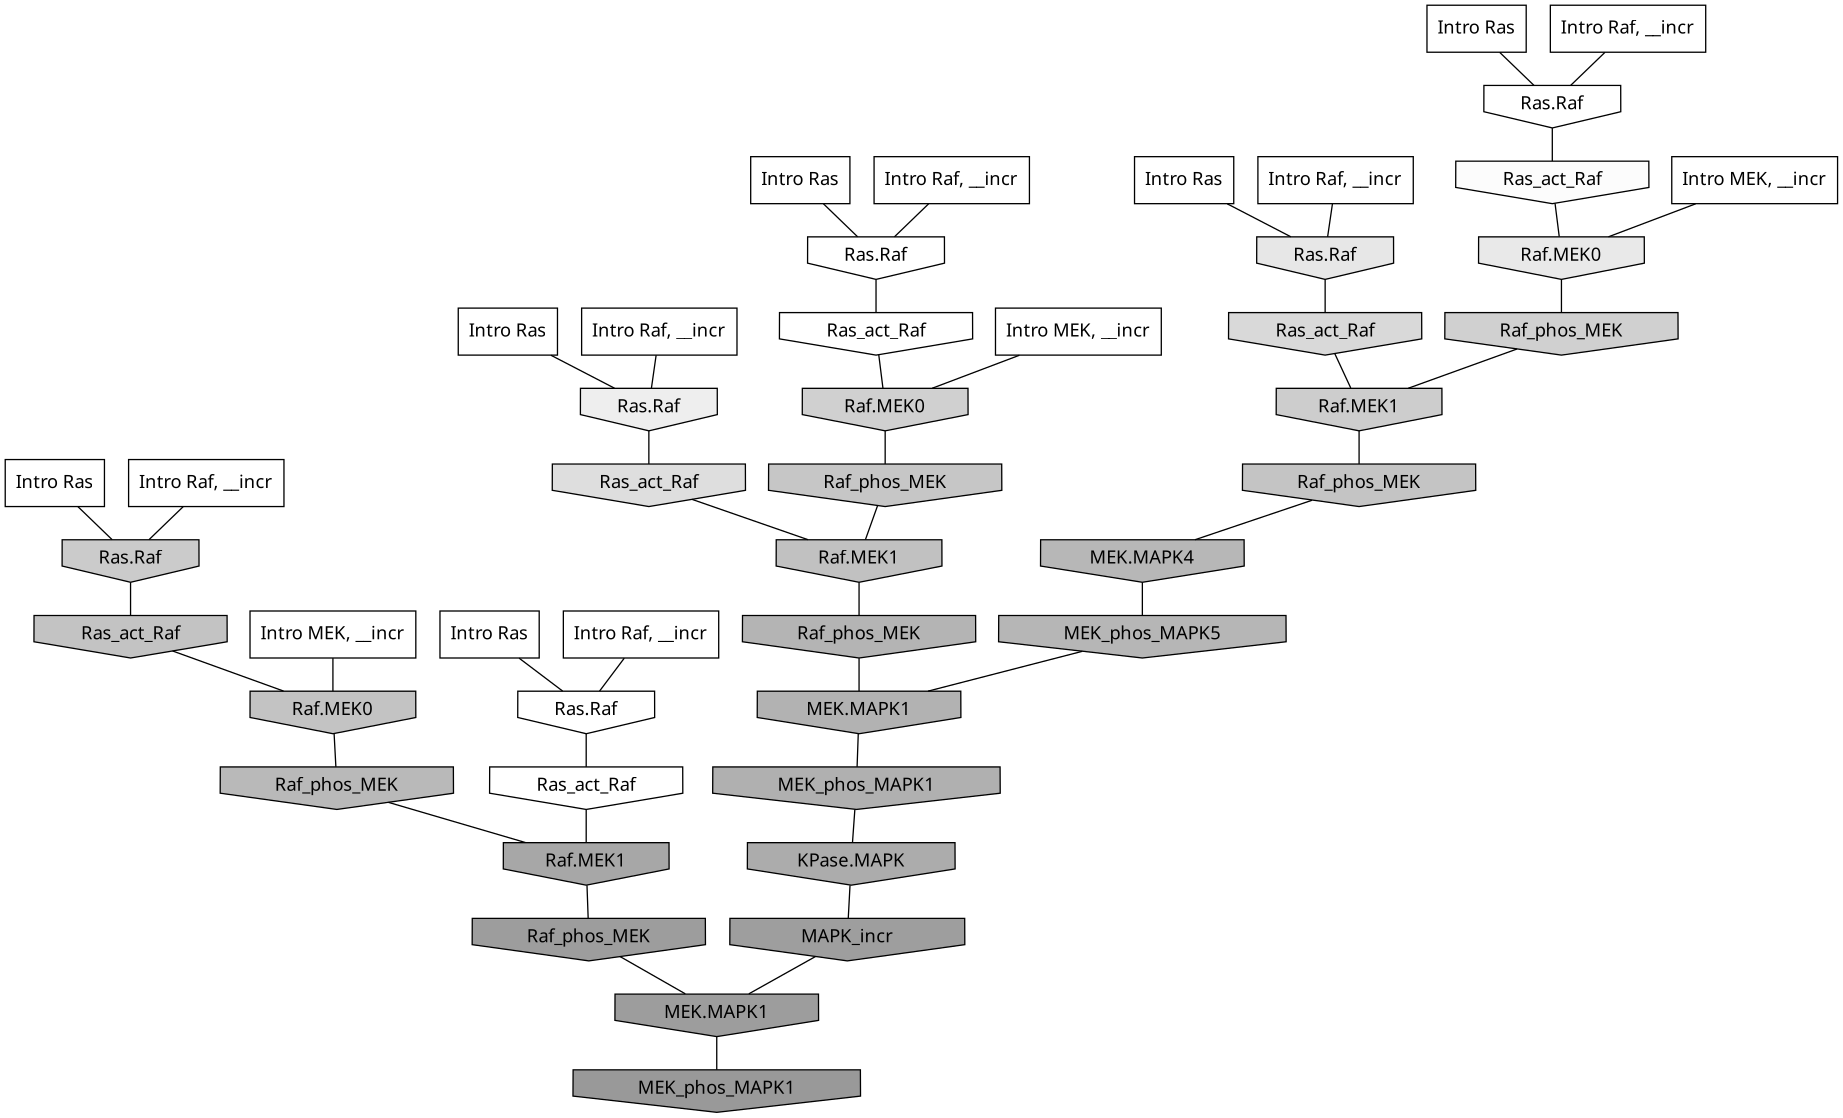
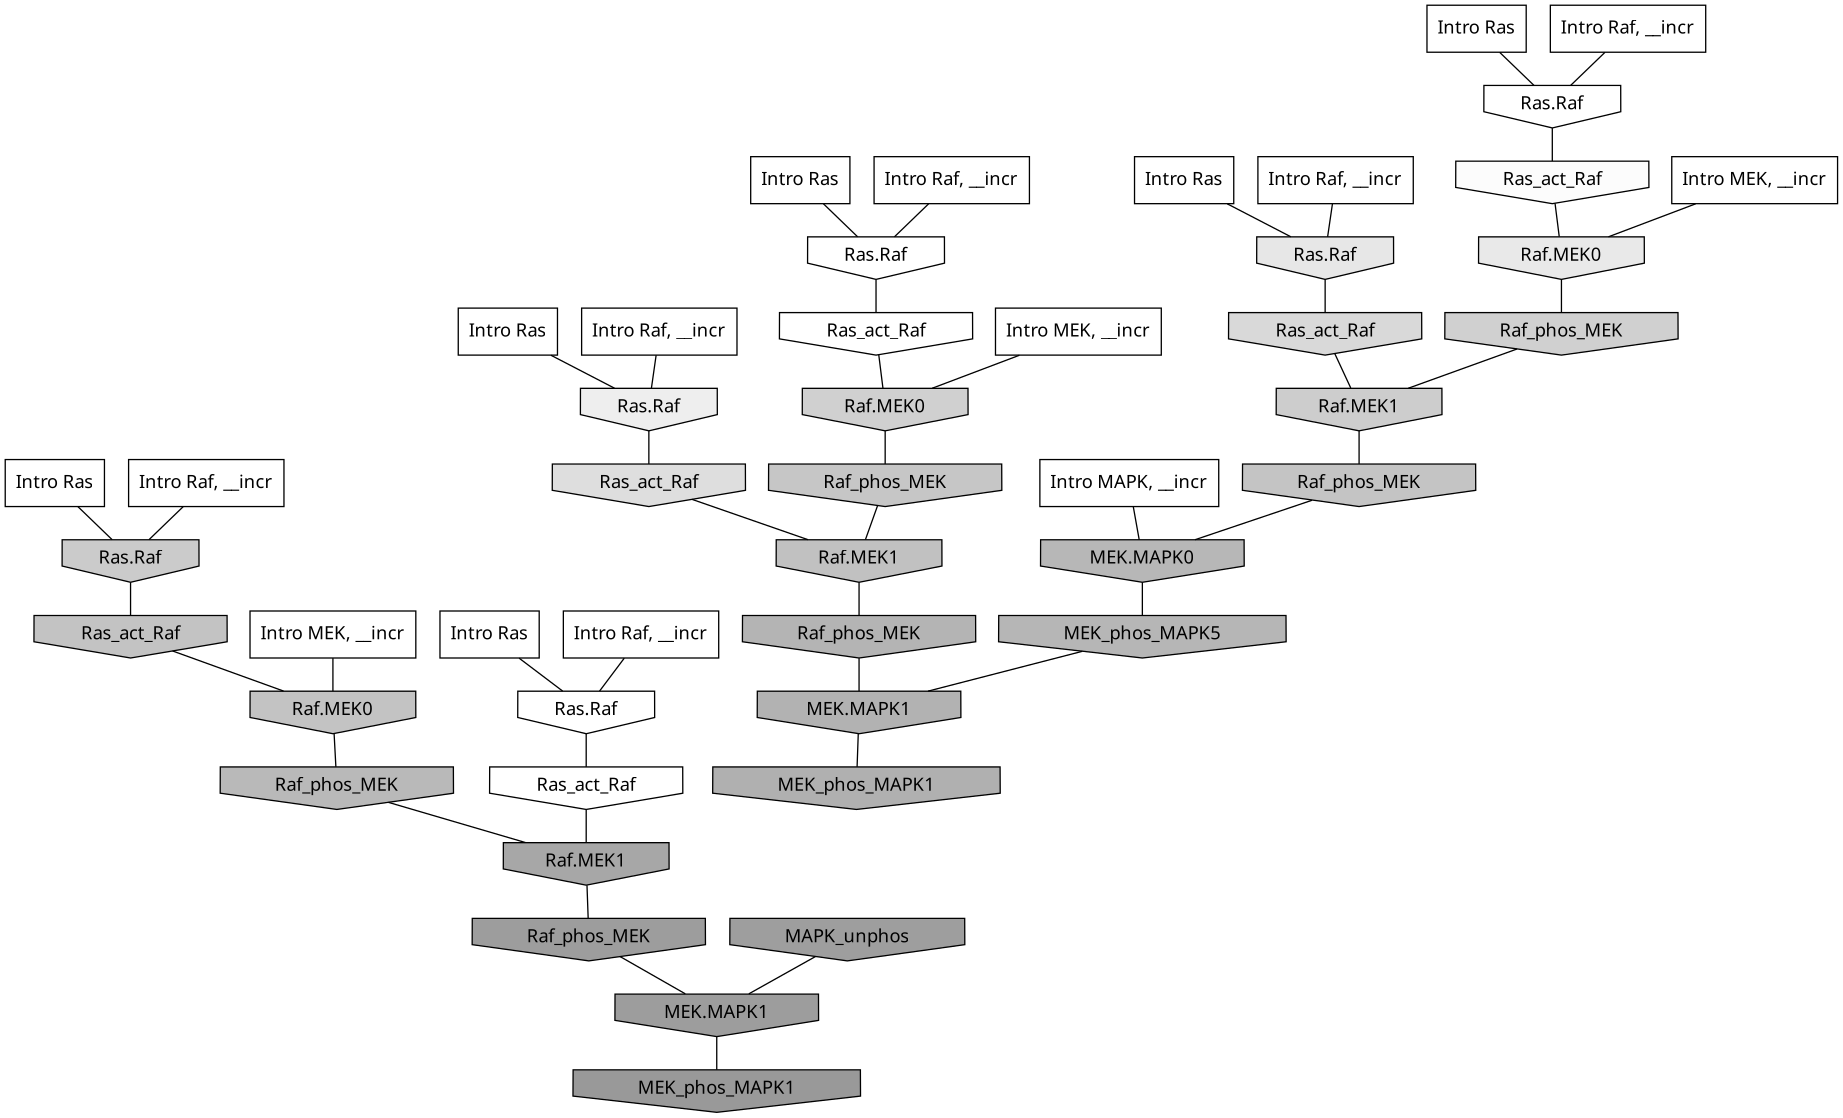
none -> (1129, 483)
(1142, 559) -> (1142, 559)
(851, 862) -> none
(847, 937) -> (847, 937)
